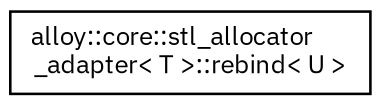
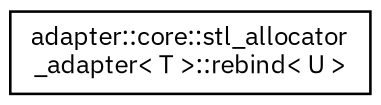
(190, 53) -> (190, 53)
